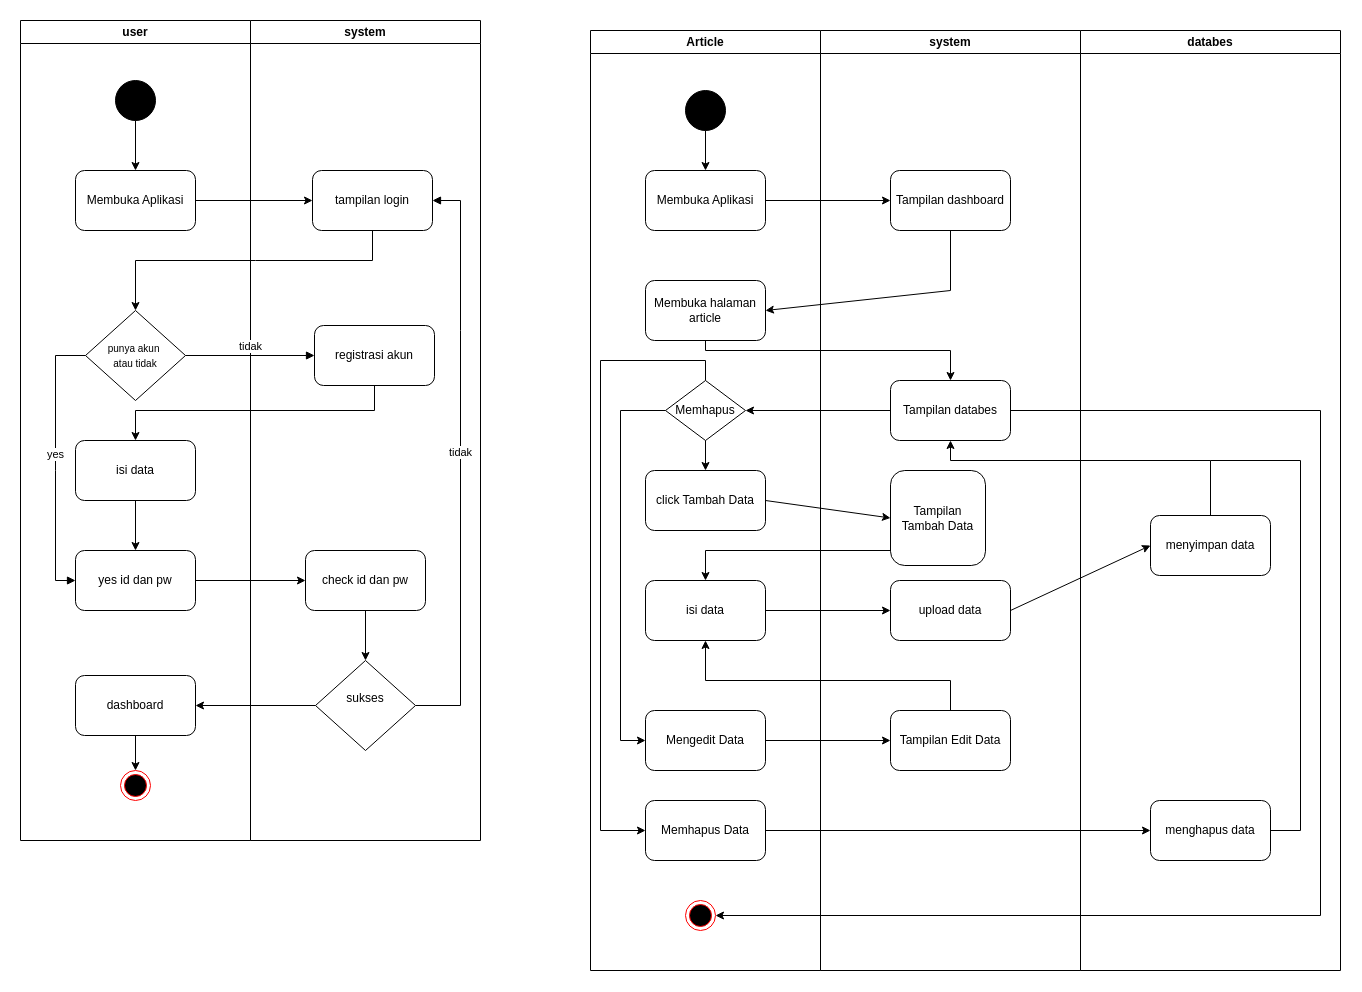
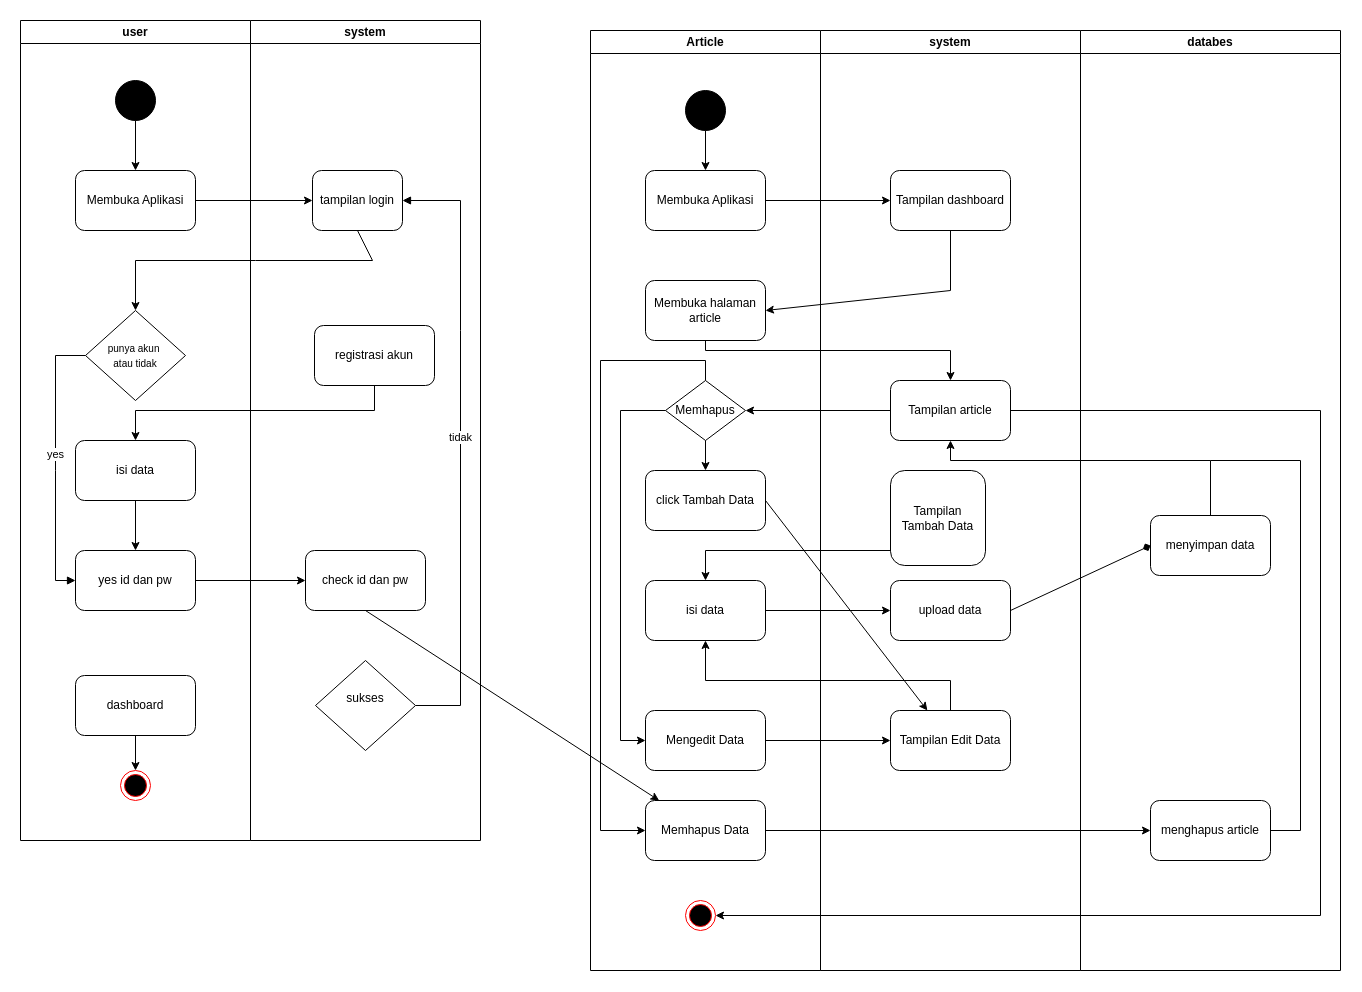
(373, 201) -> (358, 201)
(246, 356) -> none
(951, 411) -> (951, 411)
(824, 509) -> (844, 603)
(1143, 549) -> (1143, 549)
(366, 632) -> (509, 703)
(259, 706) -> none
(1211, 831) -> (1211, 831)
